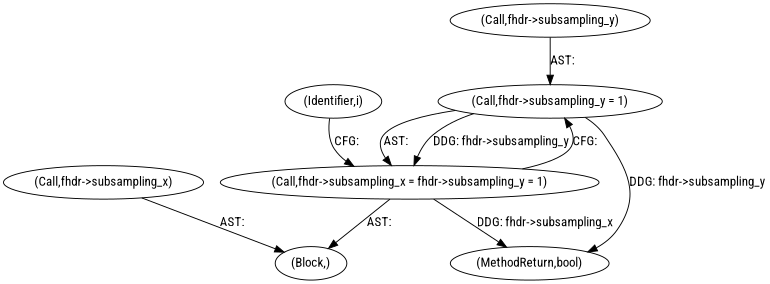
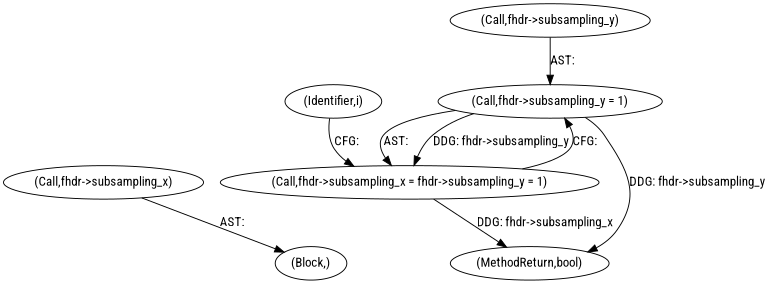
(363, 221) -> none
